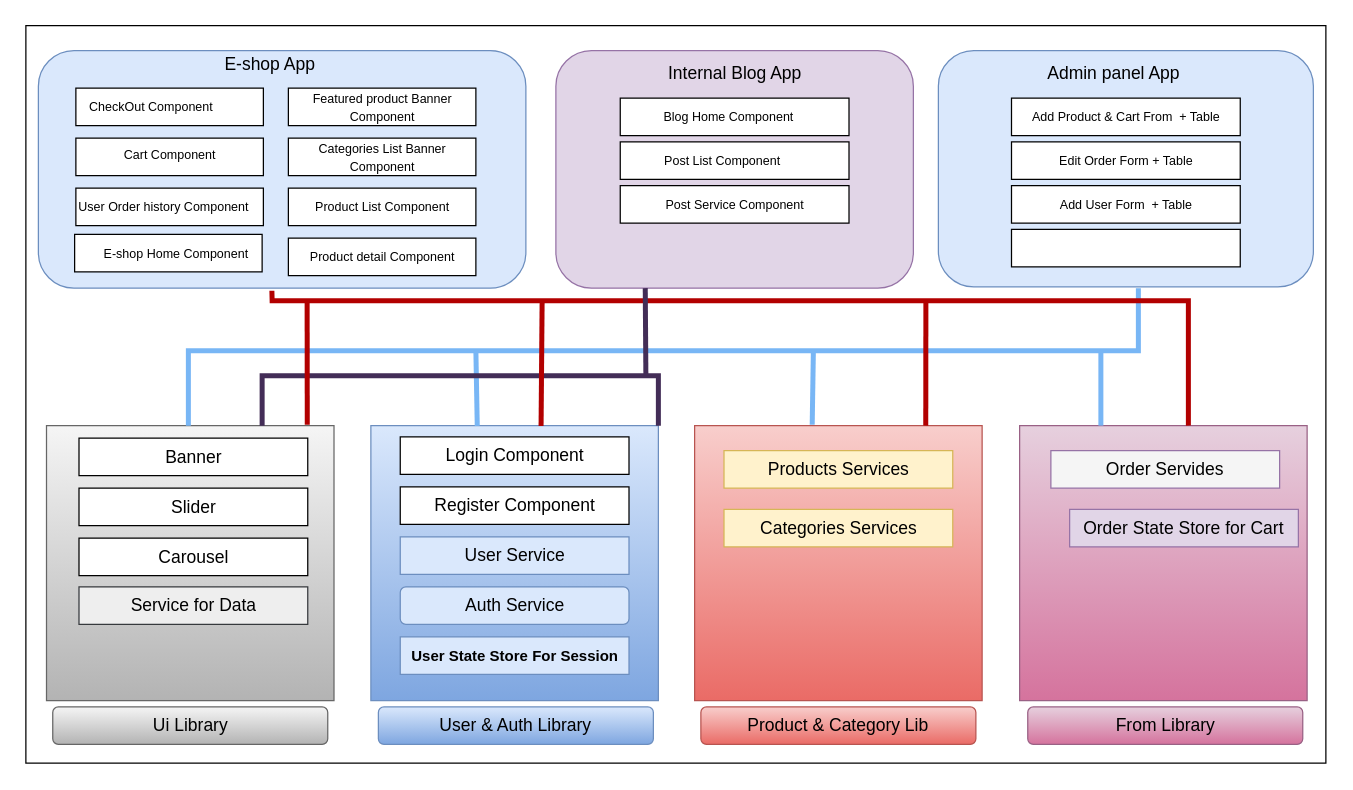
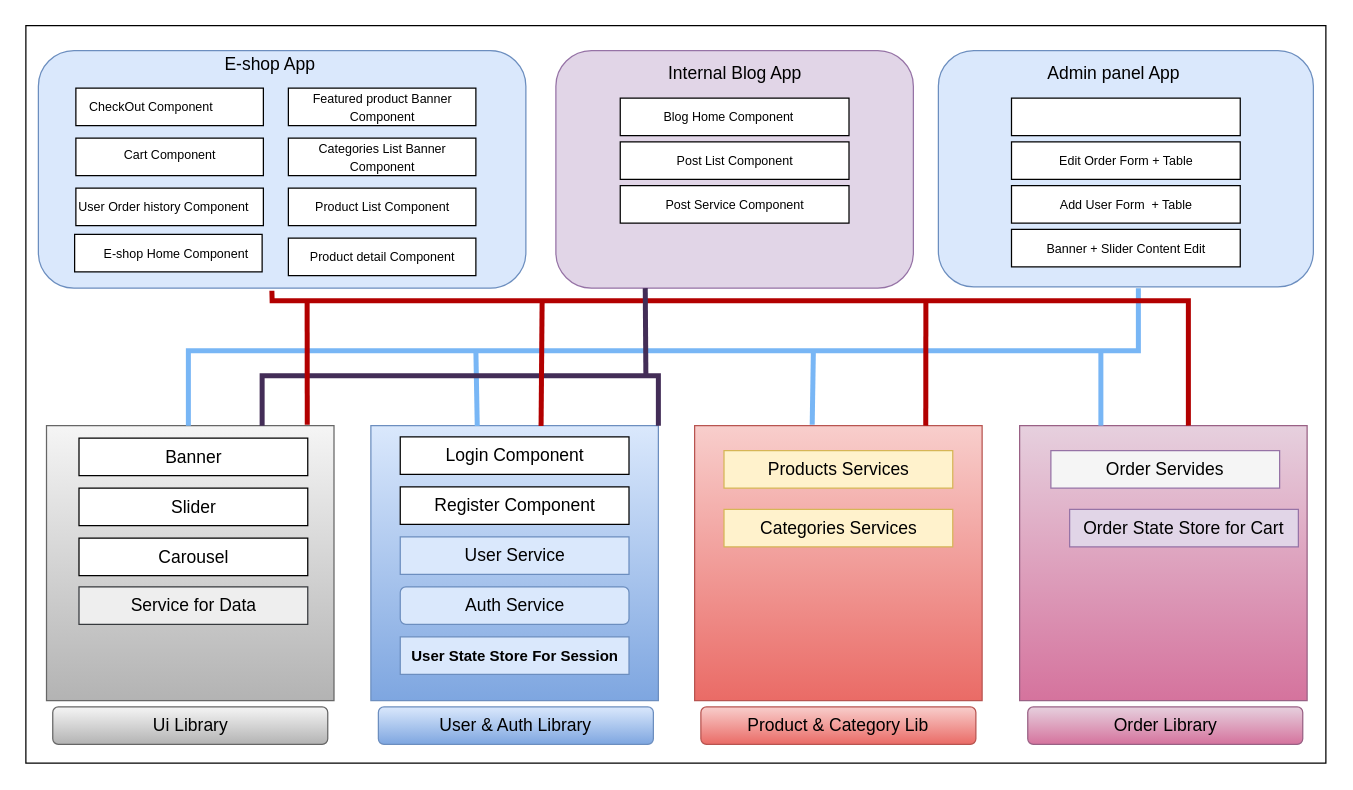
(1126, 117) -> none
(722, 161) -> (734, 161)
none -> (1126, 248)
(1166, 726) -> (1166, 726)
